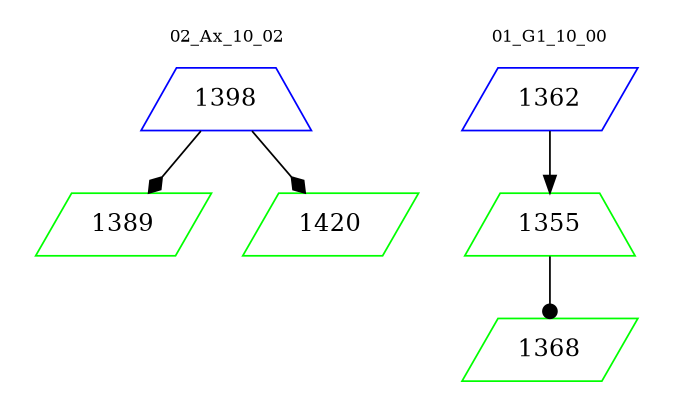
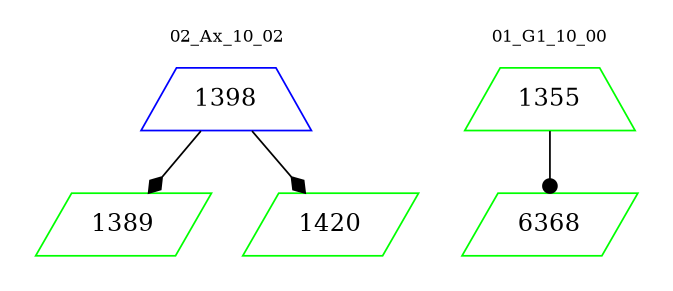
(550, 99) -> none
(550, 350) -> (550, 224)
